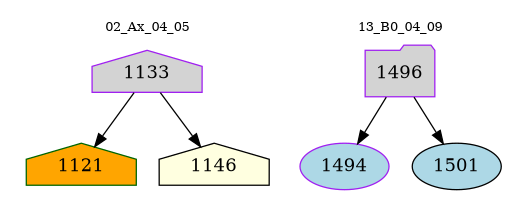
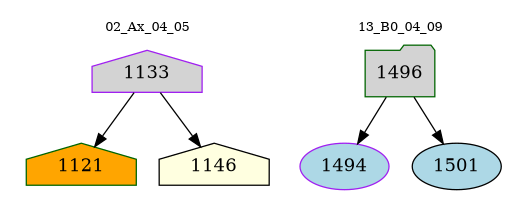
(400, 74) -> (400, 74)
